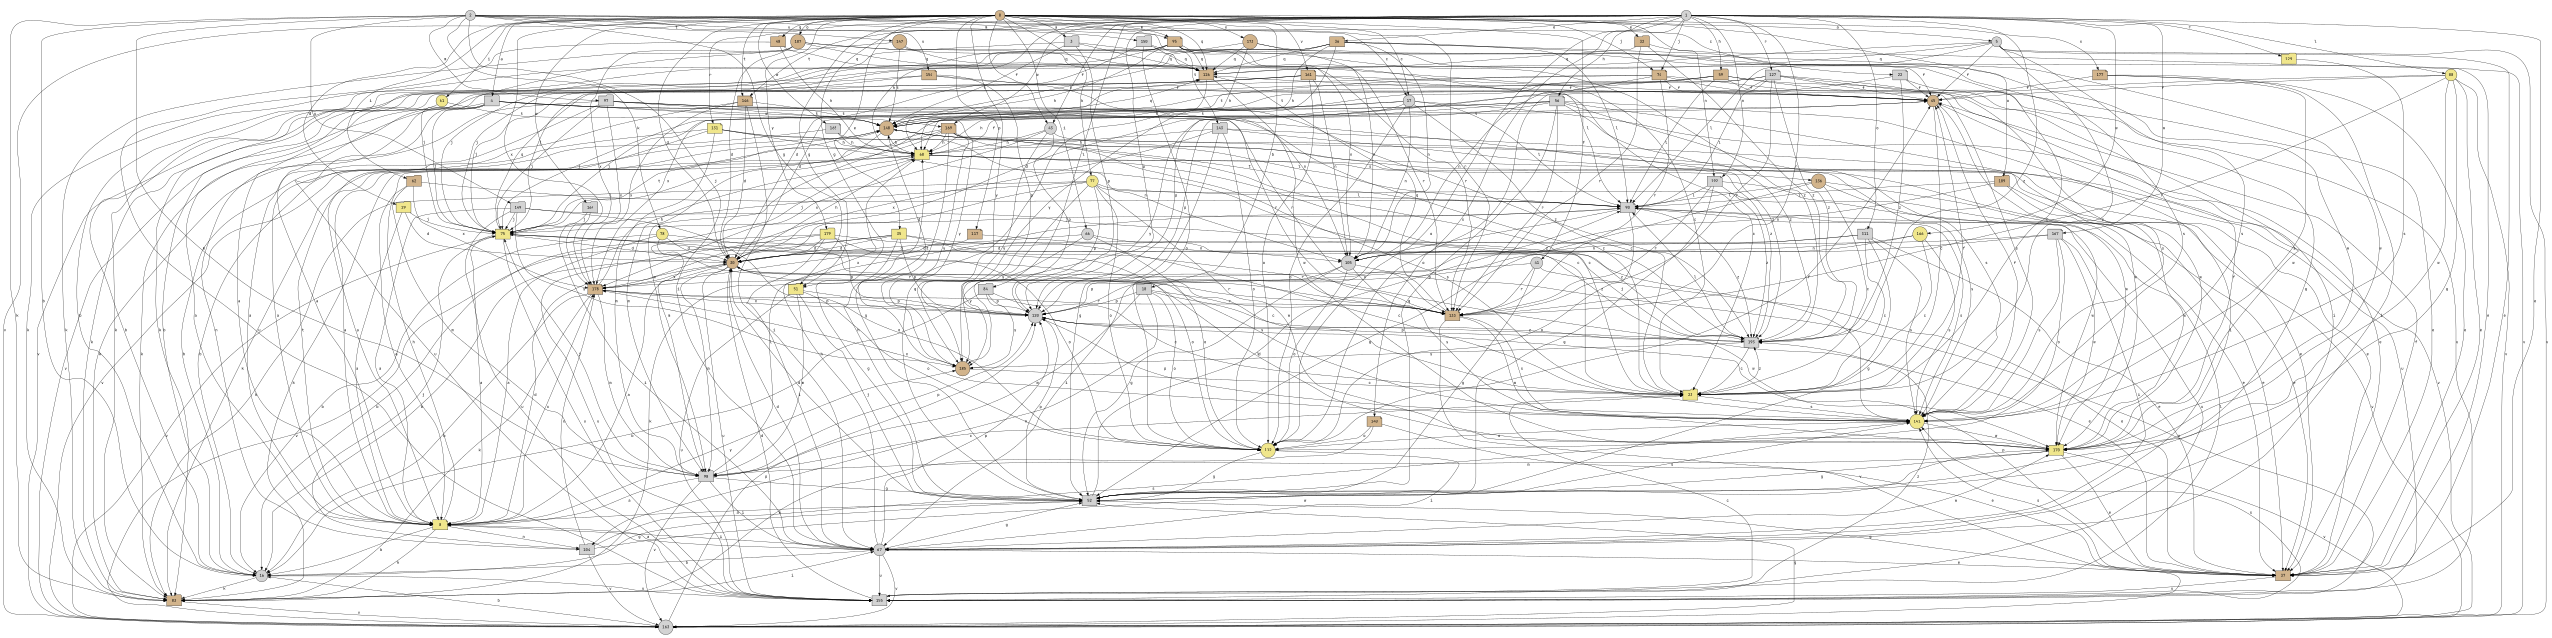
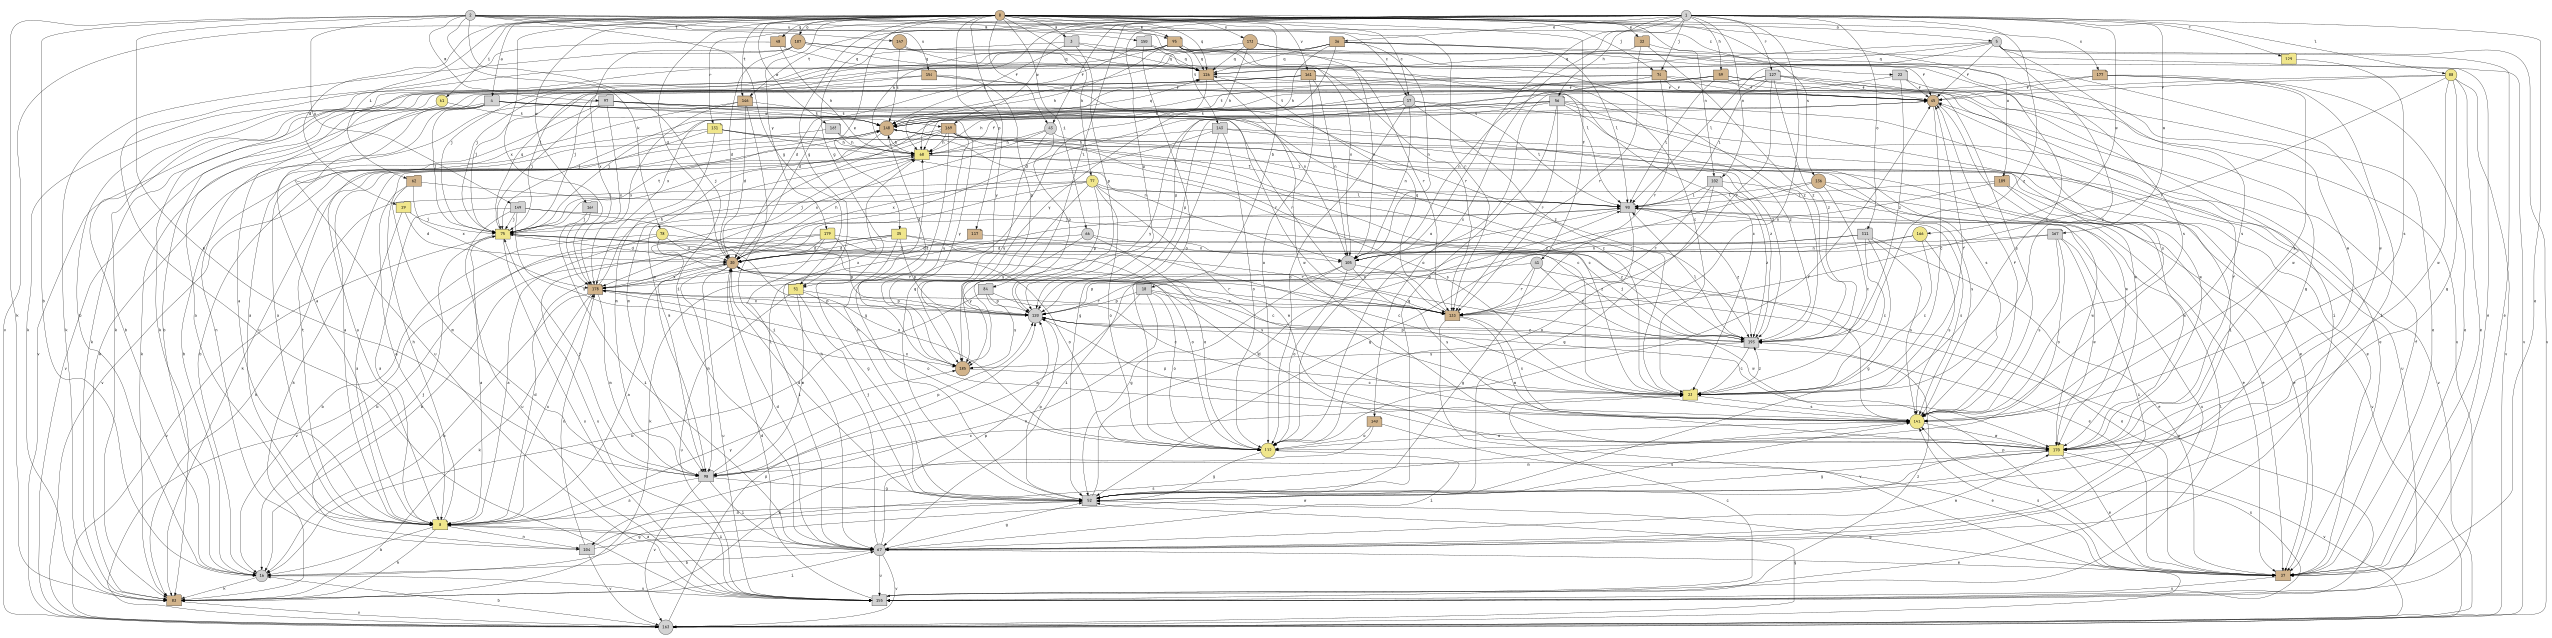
(573, 73) -> (1260, 91)
(1369, 169) -> (1457, 20)
(1715, 181) -> (1715, 181)
none -> (1631, 330)
